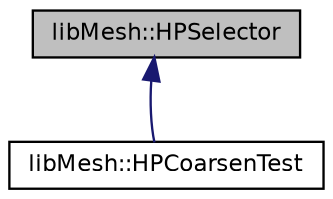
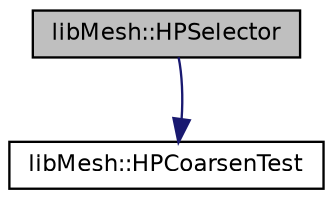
(151, 112) -> (182, 88)
